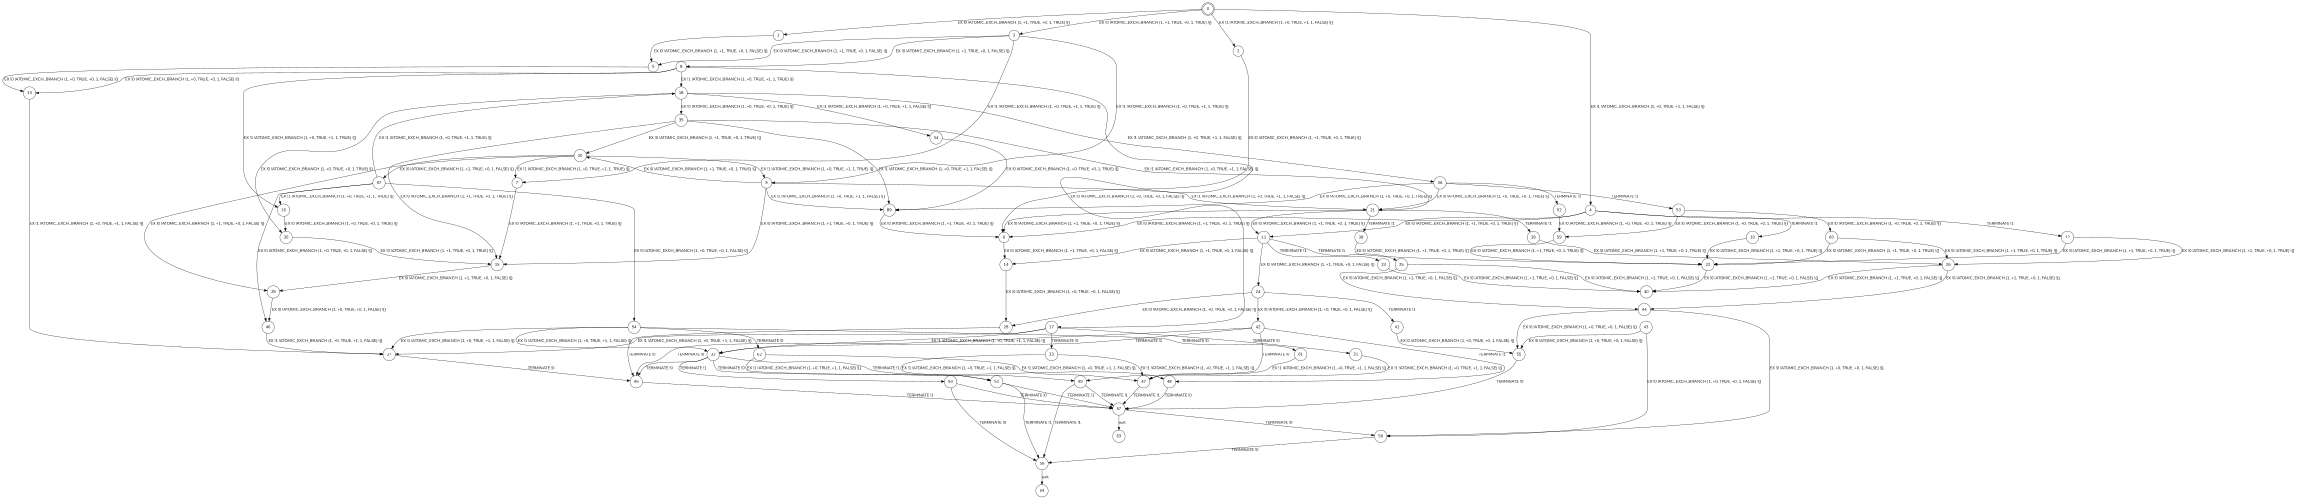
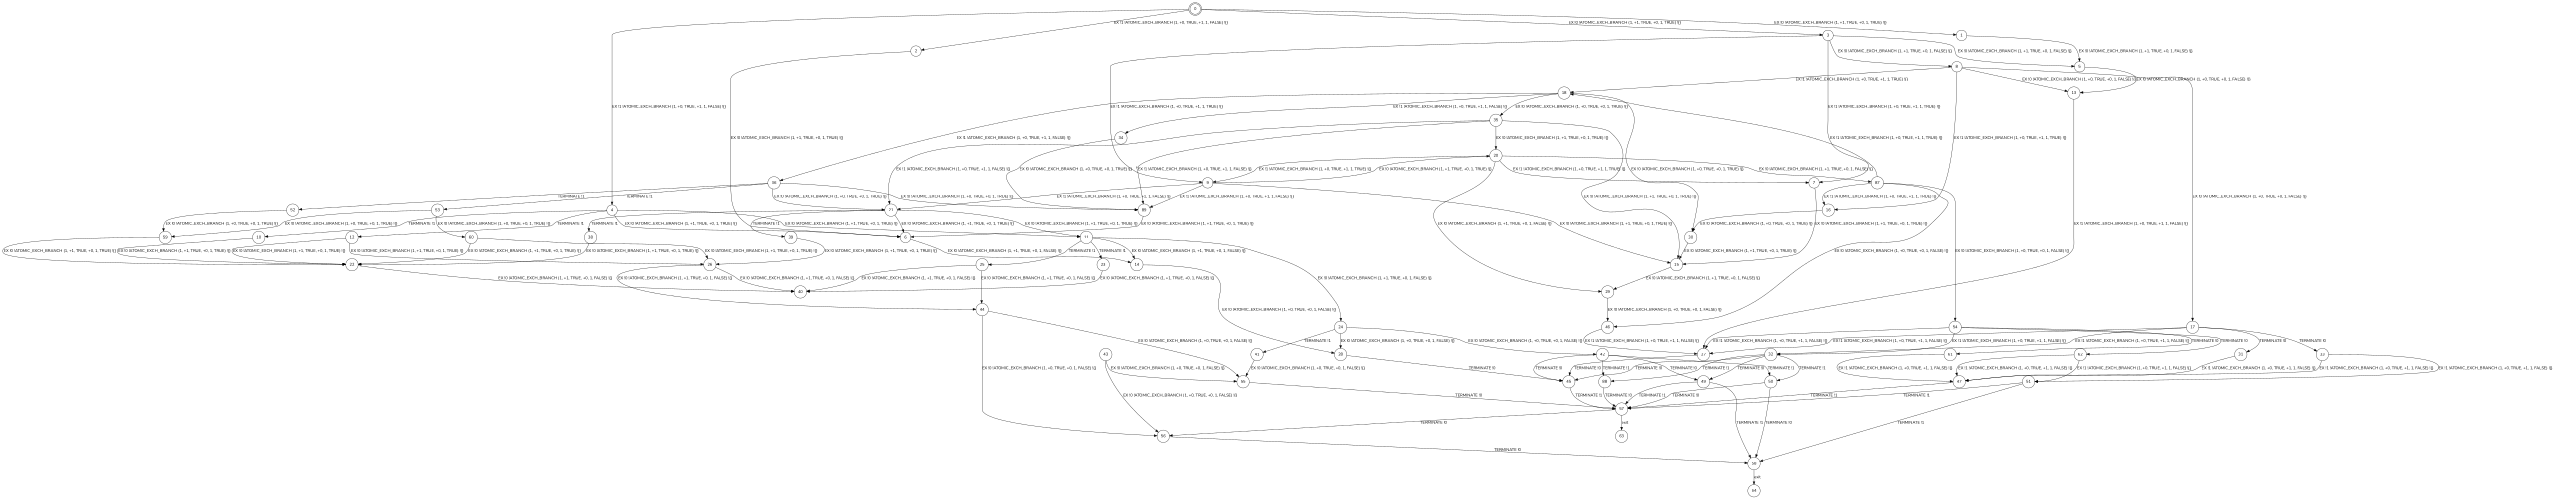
(987, 345) -> (1674, 360)
(1169, 382) -> (1605, 382)
